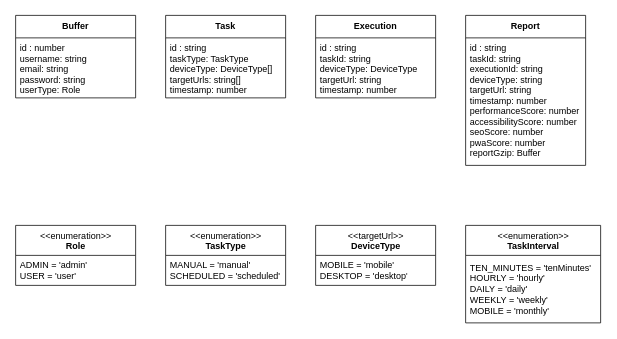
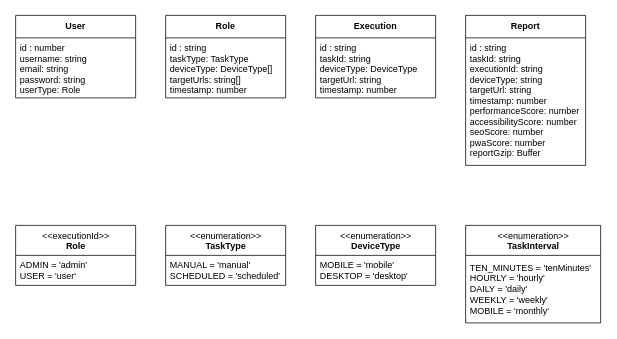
(75, 26) -> (75, 26)
(225, 26) -> (225, 26)
(76, 241) -> (76, 241)
(376, 241) -> (376, 241)
